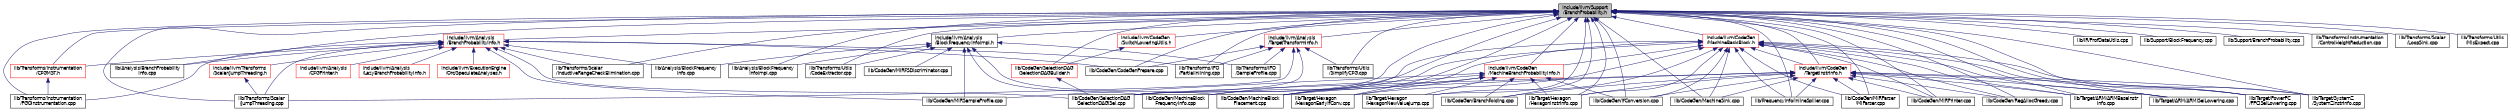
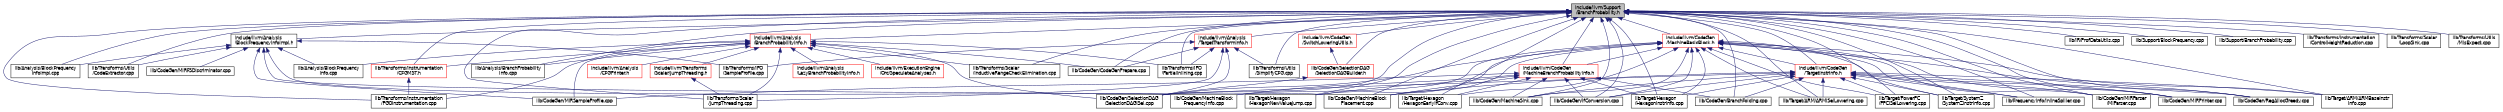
none -> (1533, 86)
